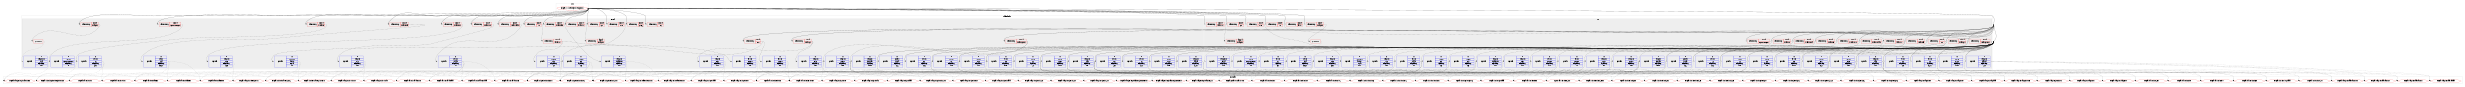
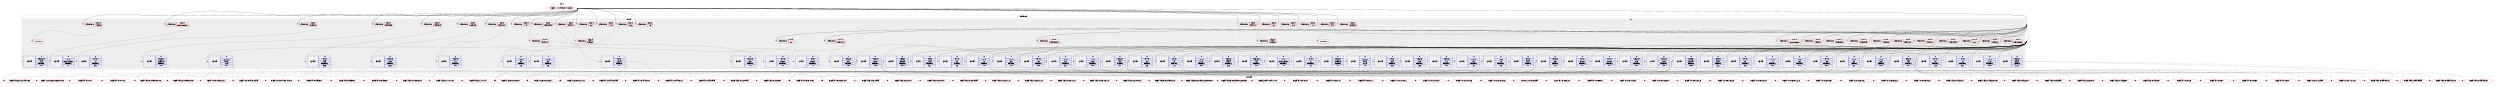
none -> (249, 81)
(1497, 81) -> (1530, 81)
(2315, 81) -> (2348, 81)
